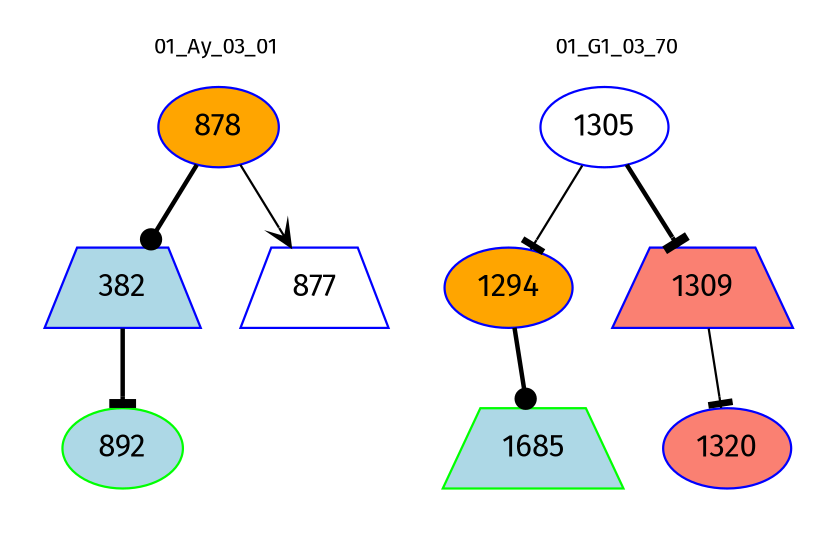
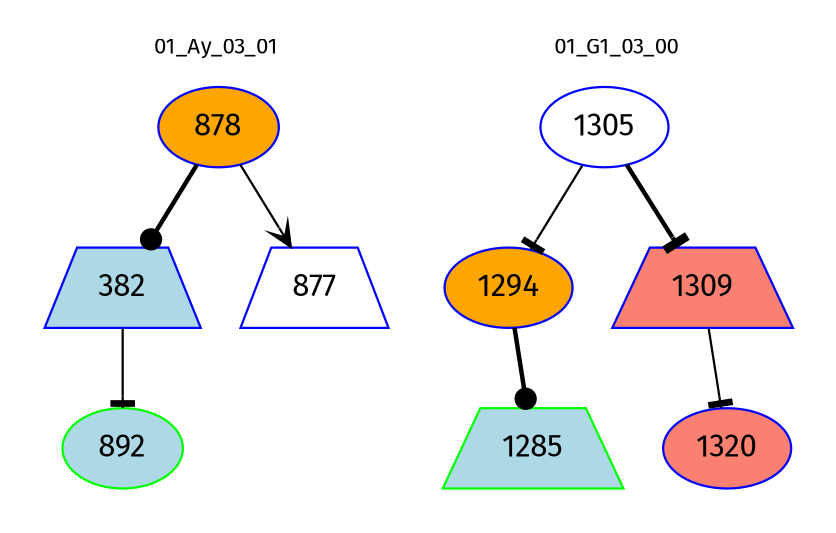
(617, 48) -> (617, 48)
(123, 363) -> (123, 363)
(533, 448) -> (533, 448)
